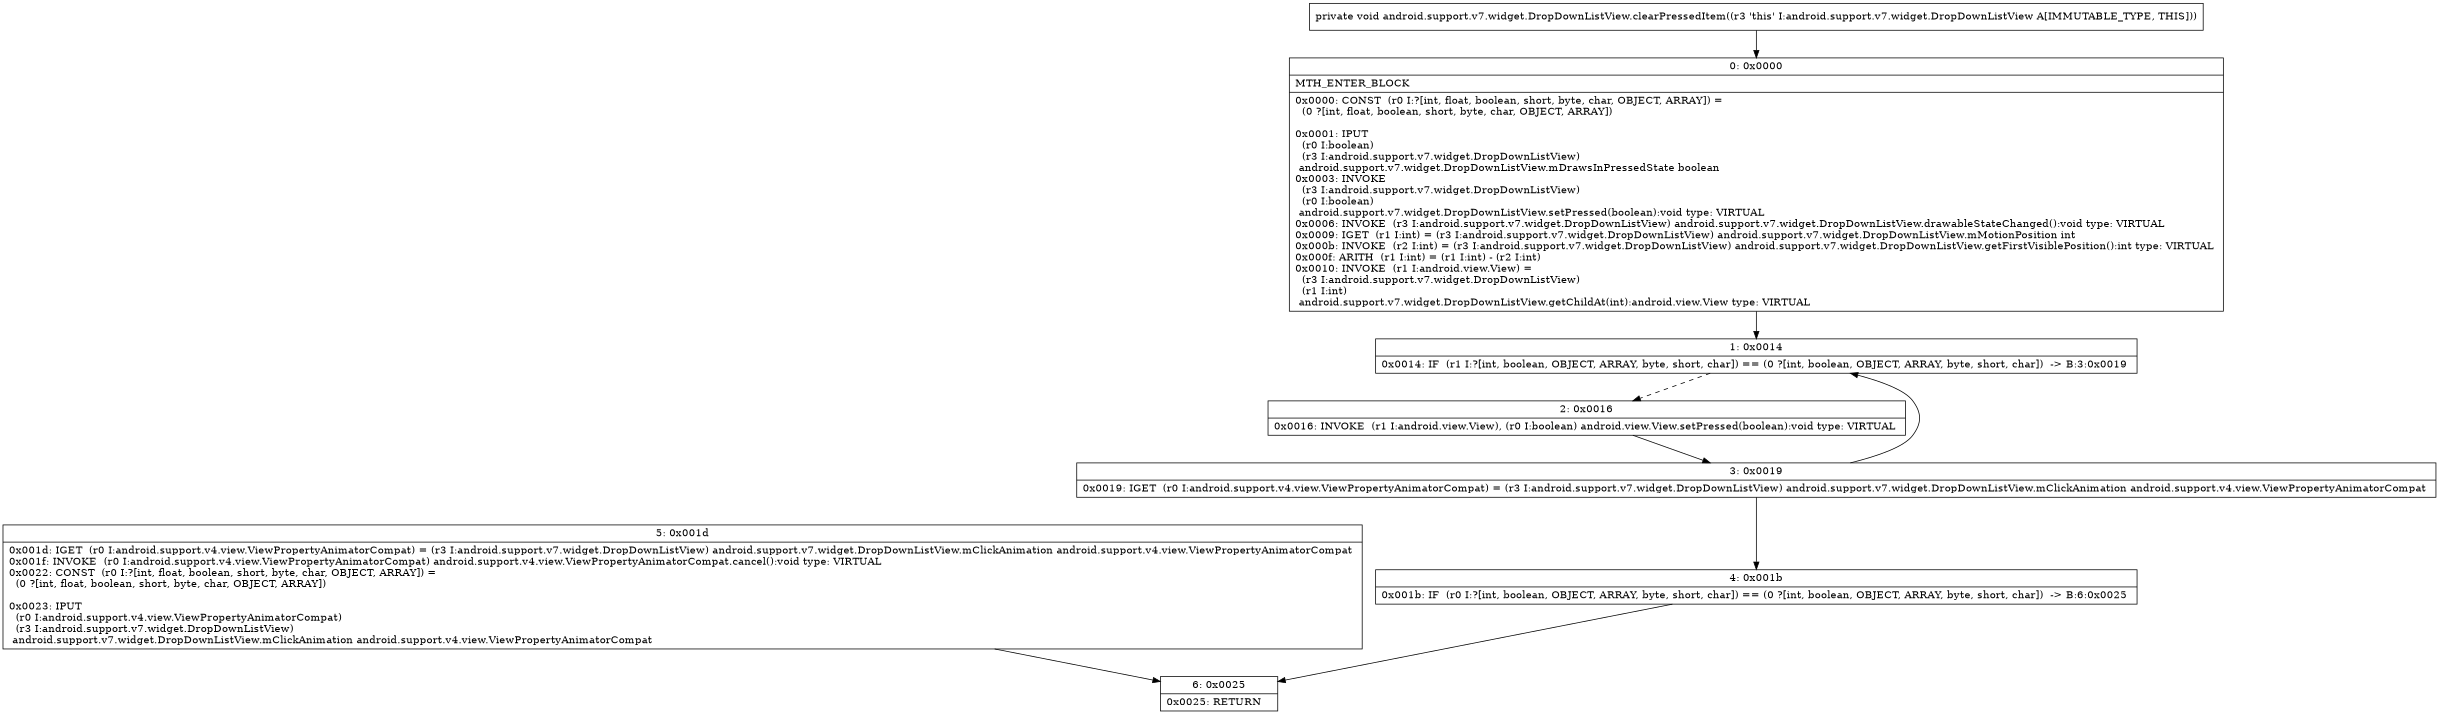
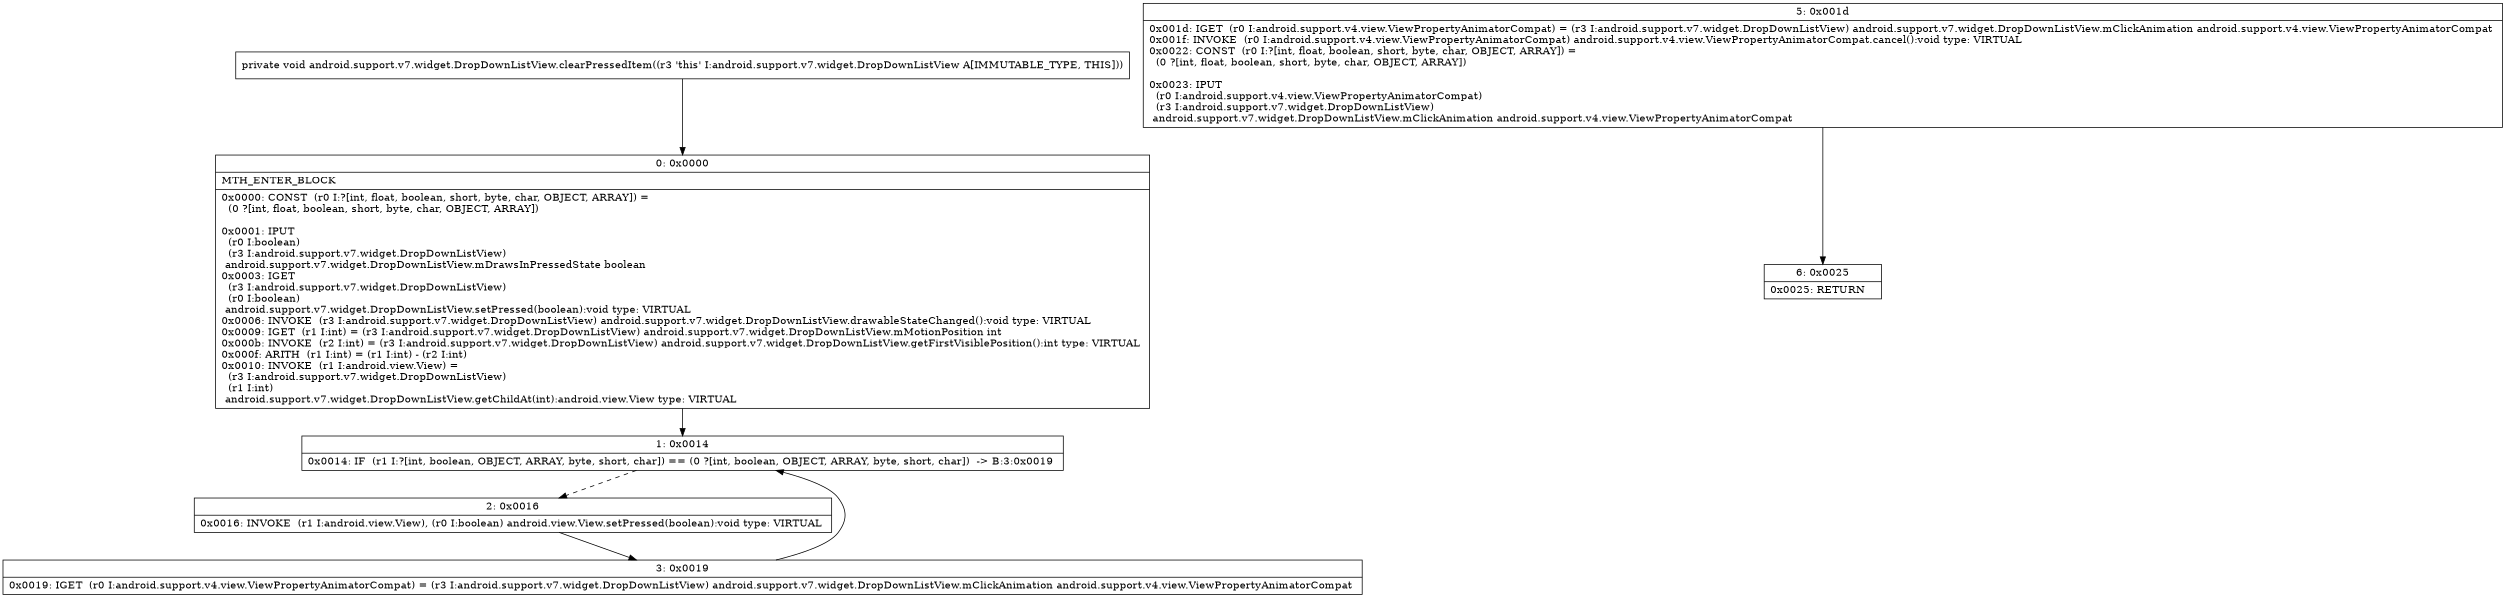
(1344, 179) -> (262, 276)
(1756, 587) -> none
